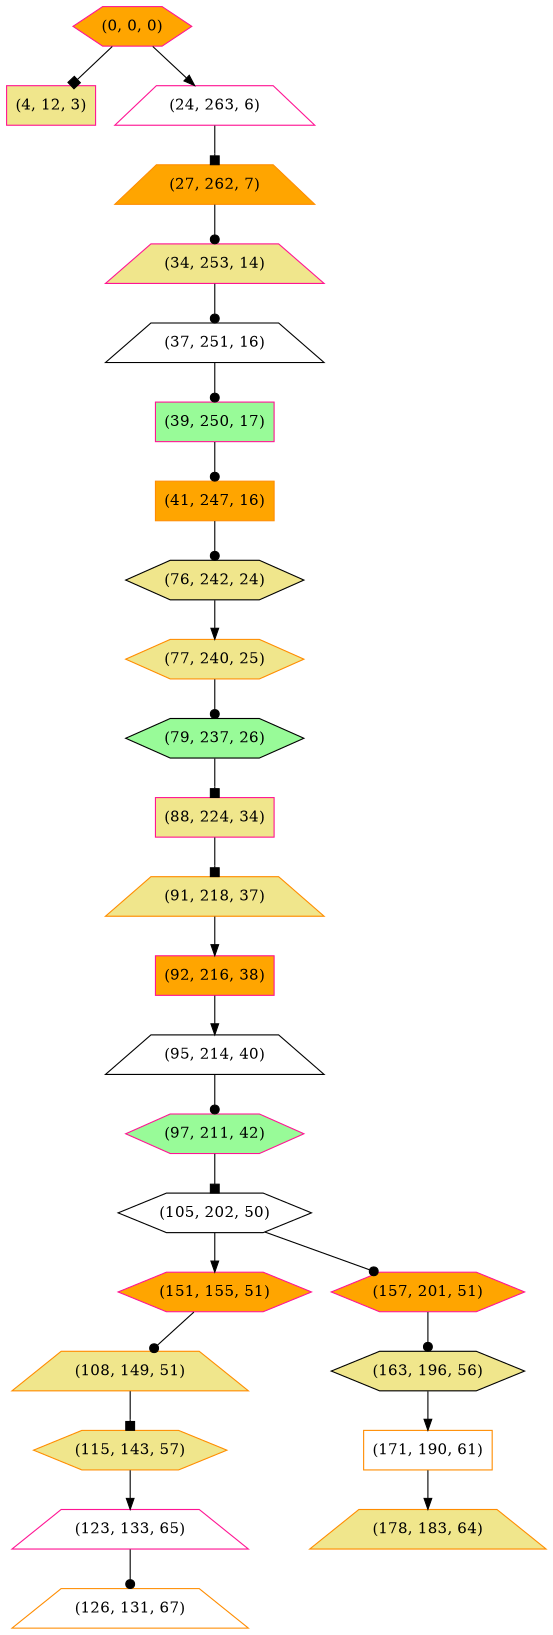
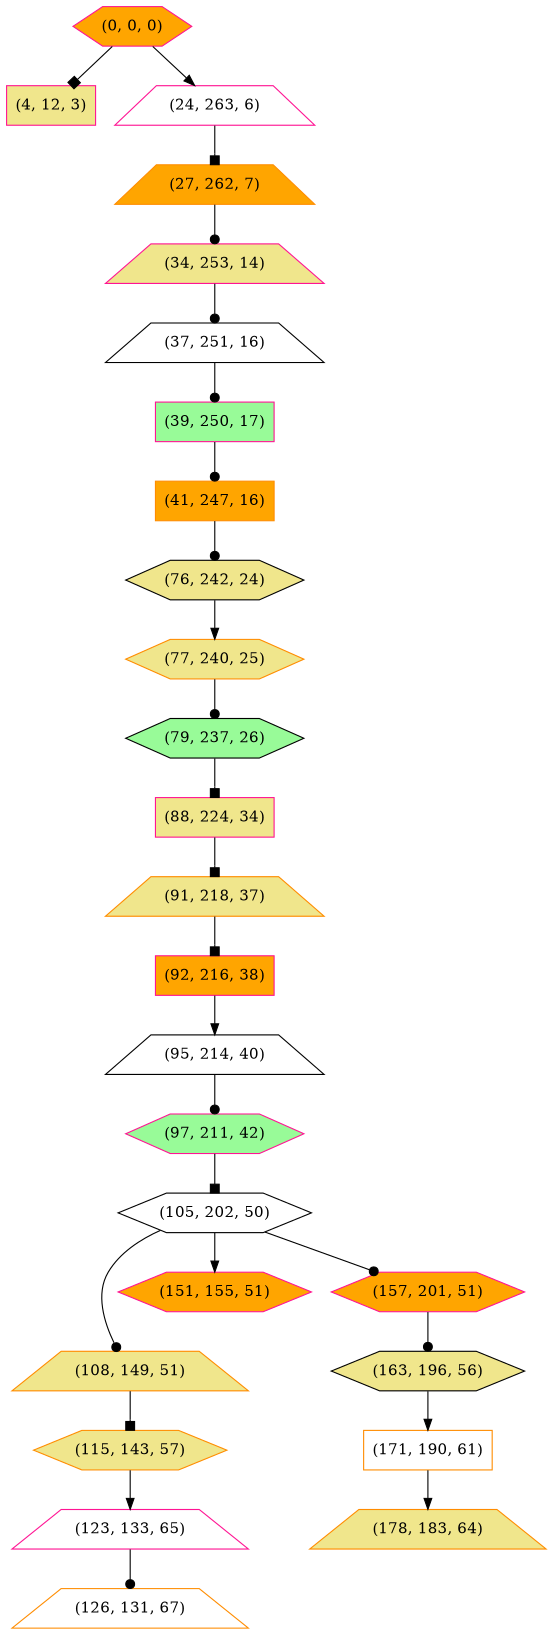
(215, 931) -> (215, 931)
(176, 1329) -> (107, 1275)
